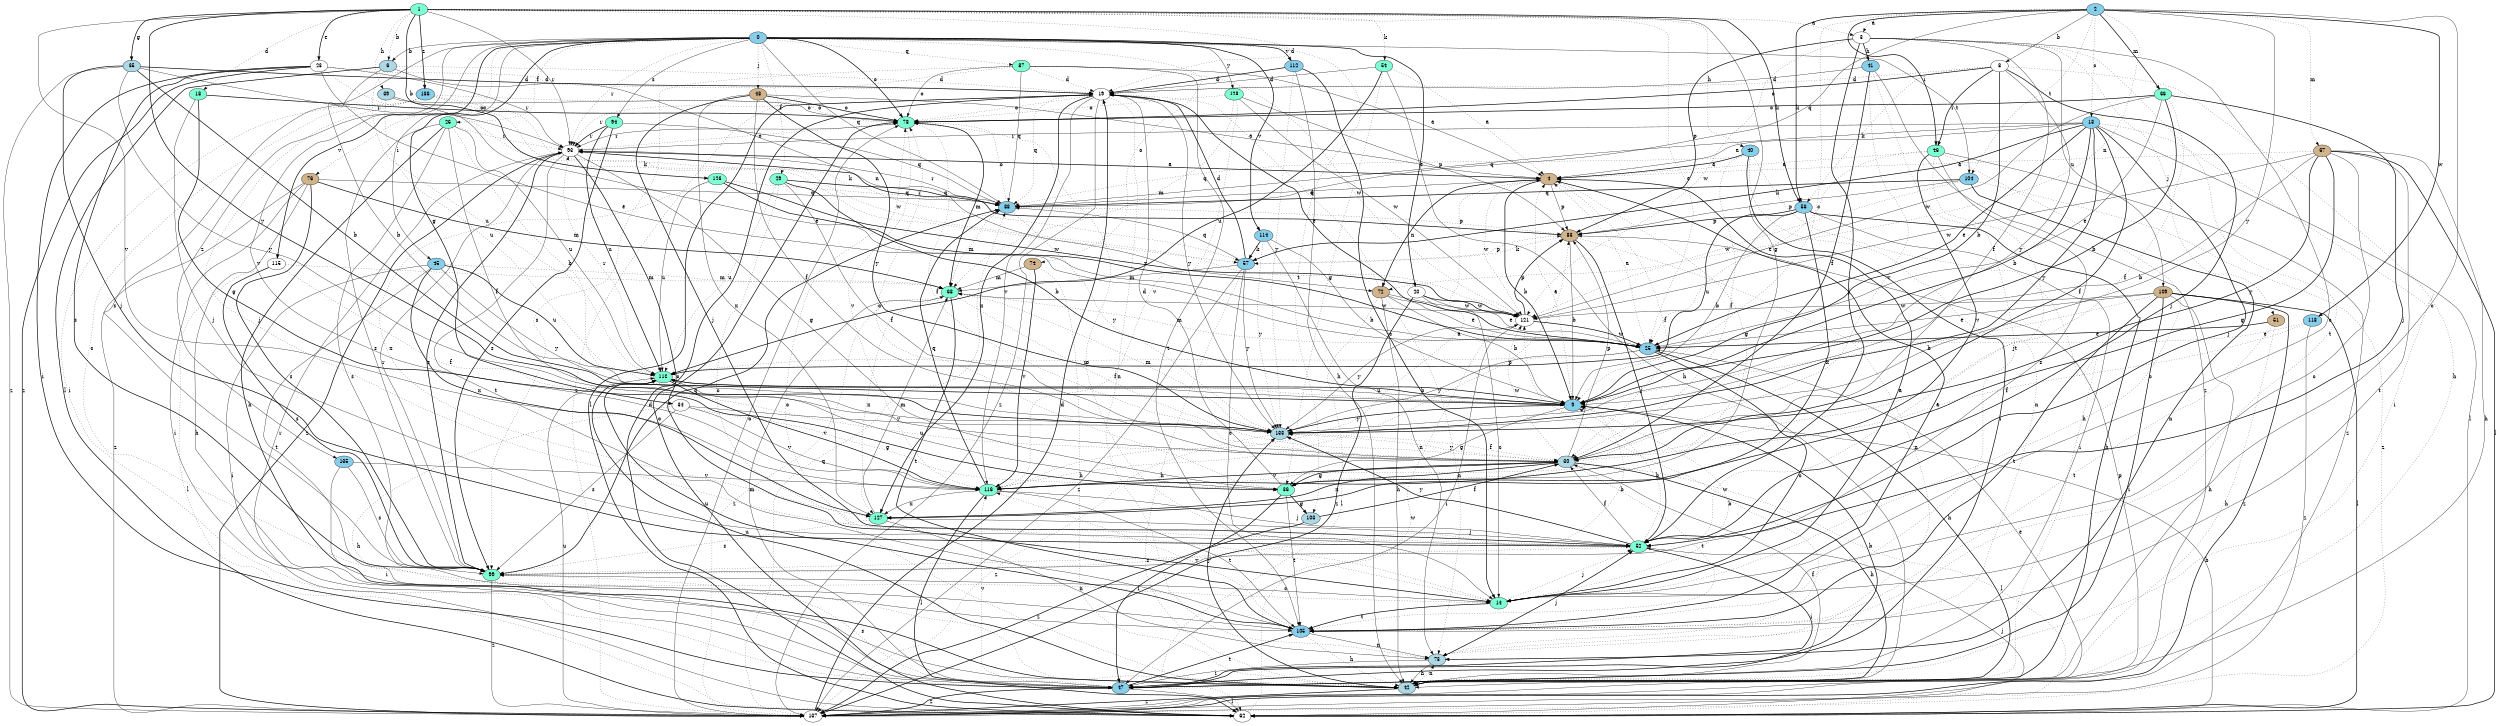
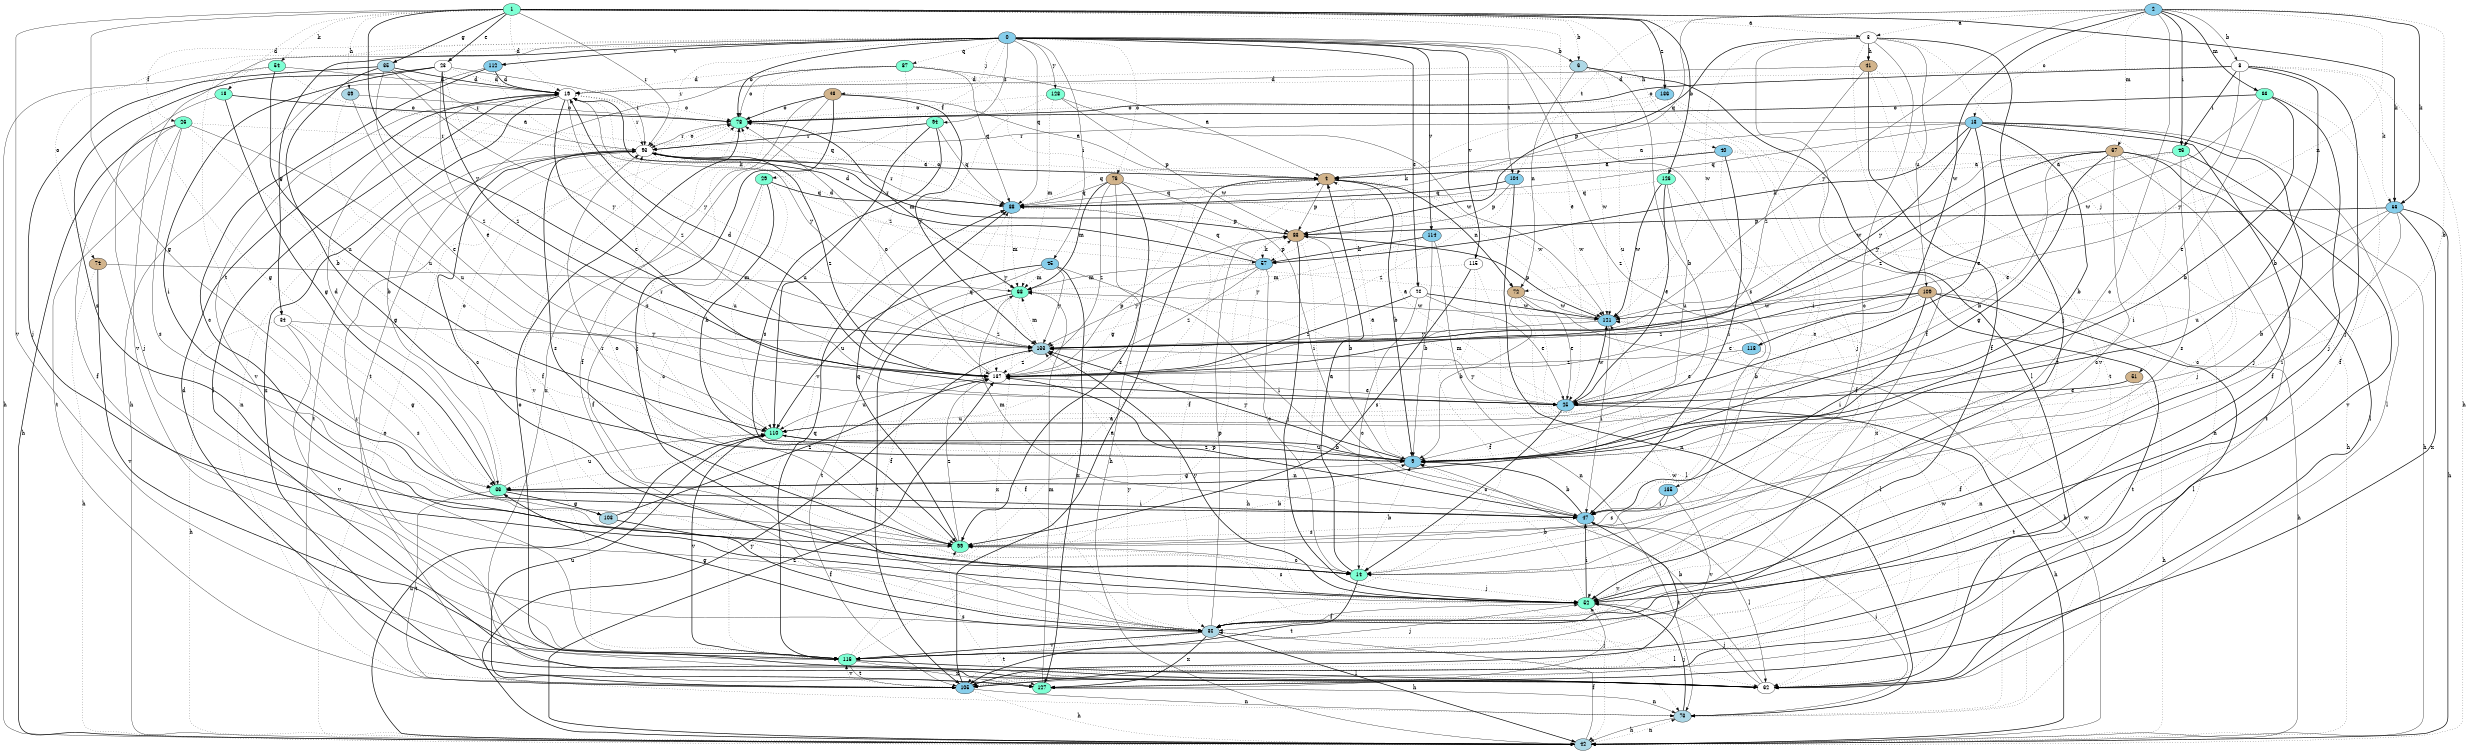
(1871, 66) -> (1868, 66)
(1819, 207) -> (2444, 236)
(1146, 264) -> (1667, 292)
(1525, 320) -> (1607, 320)
(1587, 328) -> (1596, 369)
(1283, 366) -> (1606, 422)
(352, 377) -> (57, 405)
